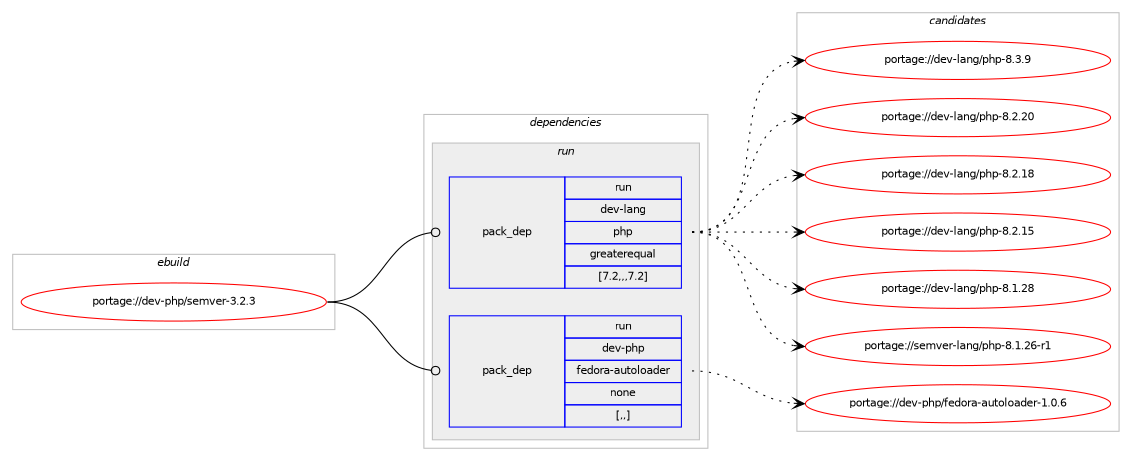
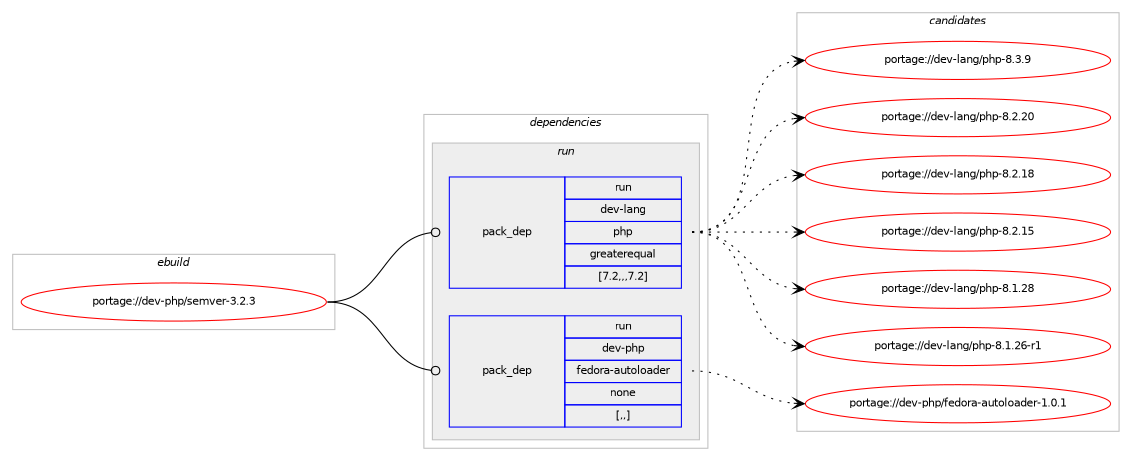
(958, 347) -> (958, 347)
(958, 404) -> (958, 404)
